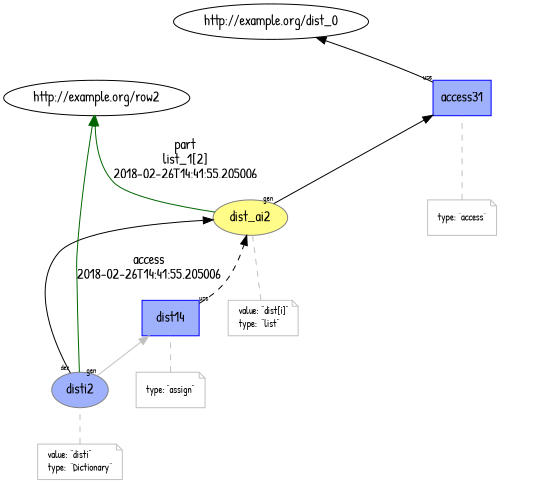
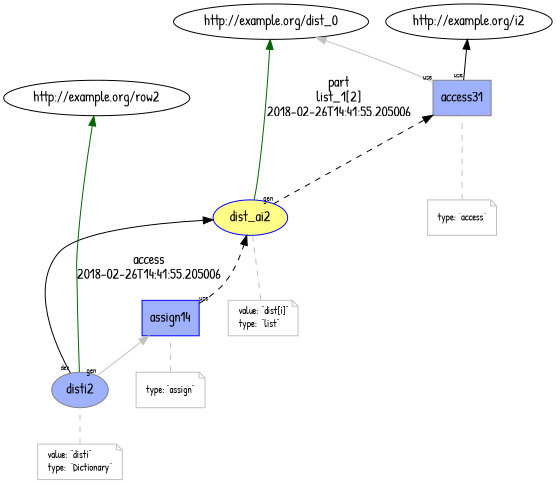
none -> (469, 22)
(380, 60) -> (380, 60)
(462, 98) -> (462, 98)
(349, 162) -> (349, 162)
(134, 193) -> (264, 125)
(250, 218) -> (250, 218)
(171, 318) -> (171, 318)
